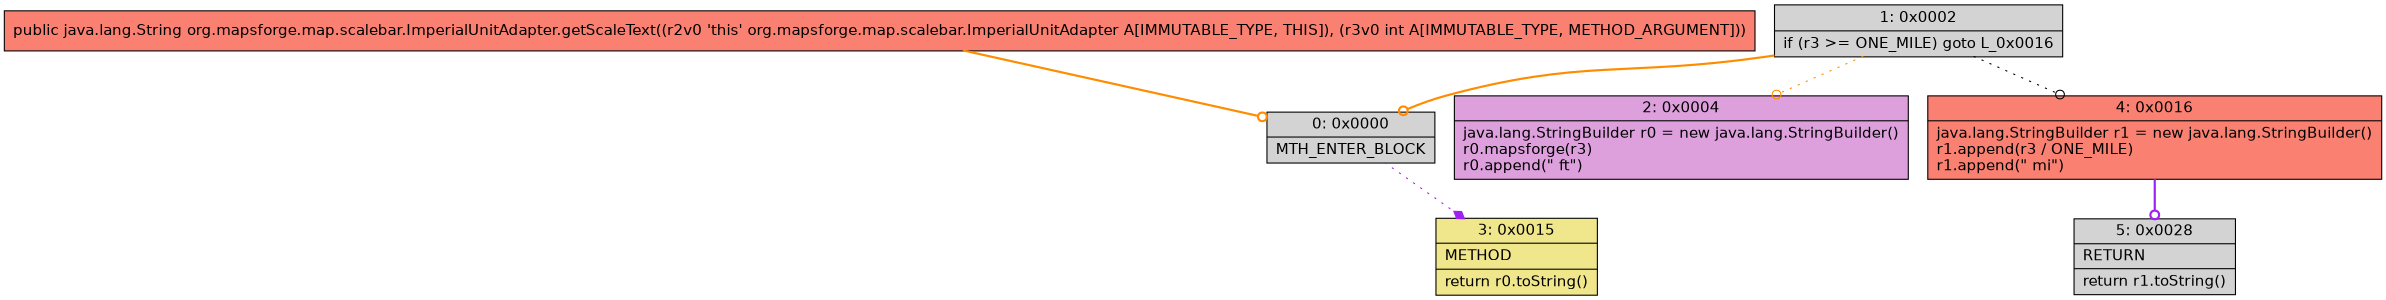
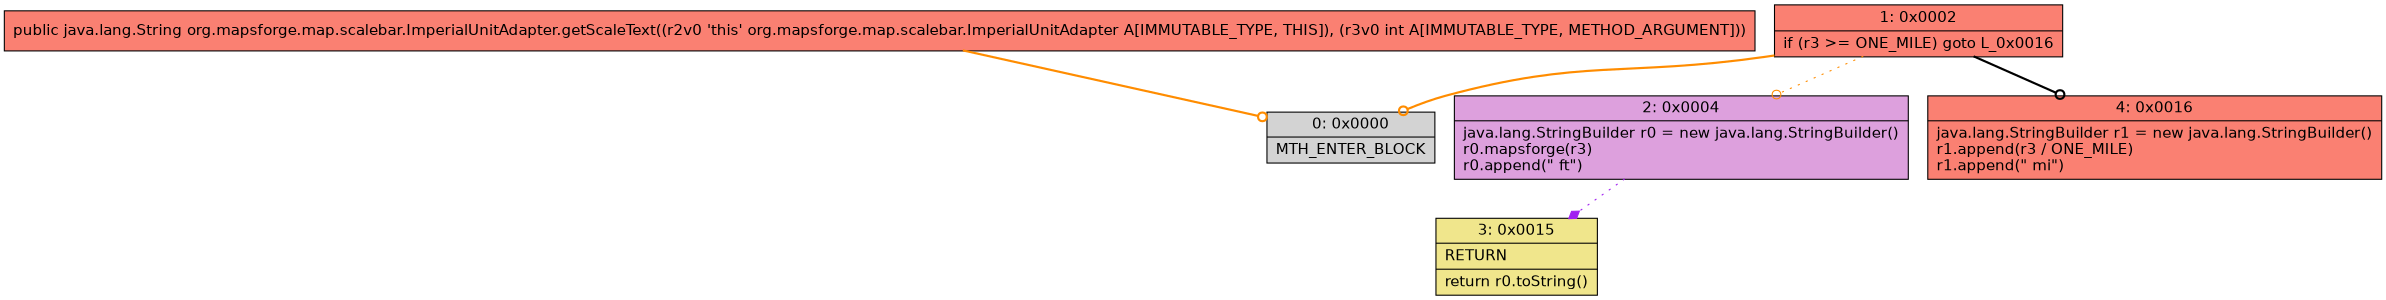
(1919, 31) -> (1919, 31)
(2015, 74) -> (2015, 74)
(1419, 187) -> (1602, 195)
(1478, 256) -> (1476, 256)
(2155, 257) -> none
